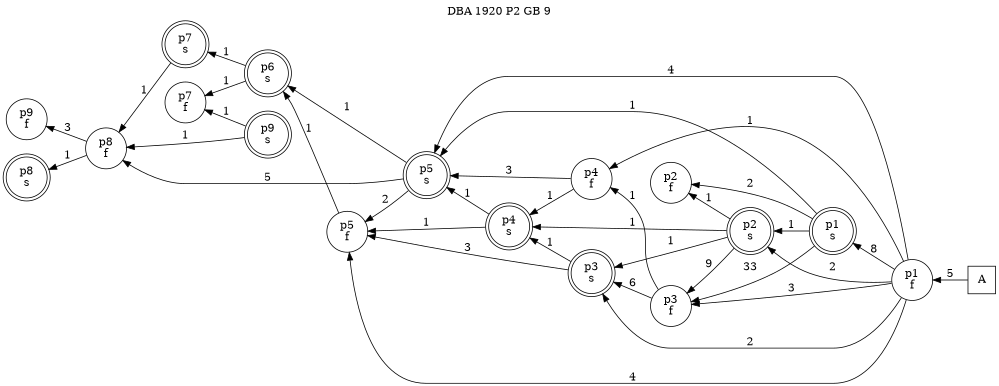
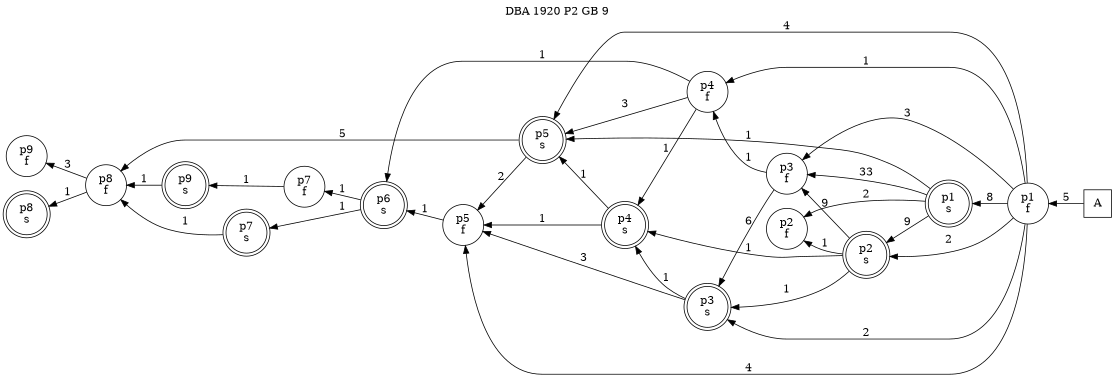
(229, 119) -> (250, 186)
(350, 126) -> (505, 61)
(792, 225) -> (908, 222)
